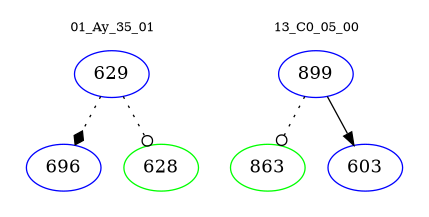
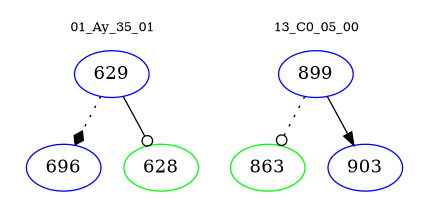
(134, 116) -> (134, 116)
(365, 168) -> (365, 168)
